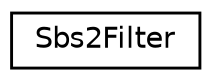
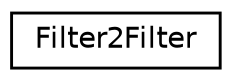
(106, 41) -> (116, 41)
